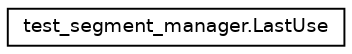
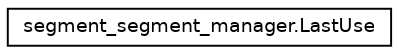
(176, 27) -> (199, 27)
